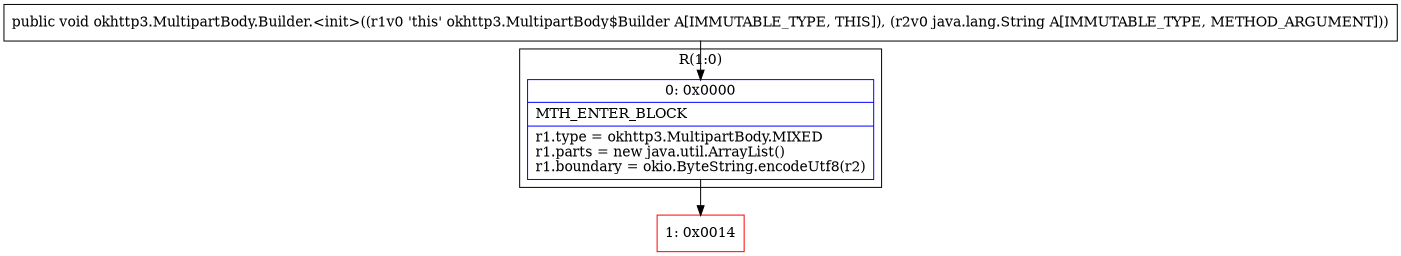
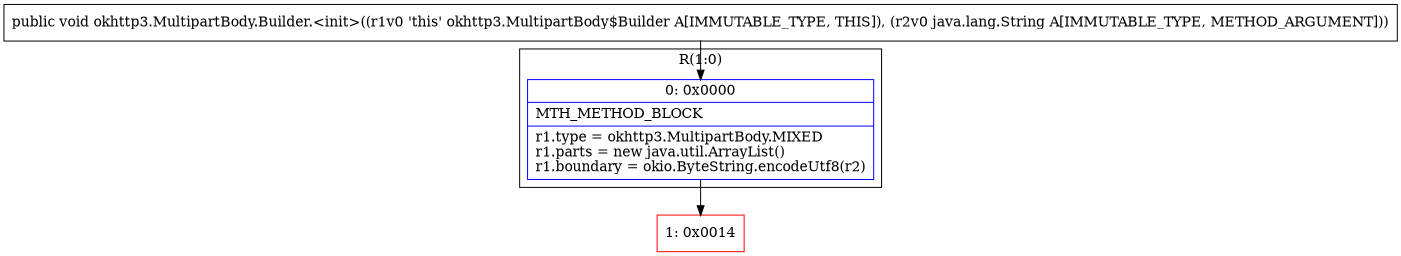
(612, 114) -> (619, 114)
